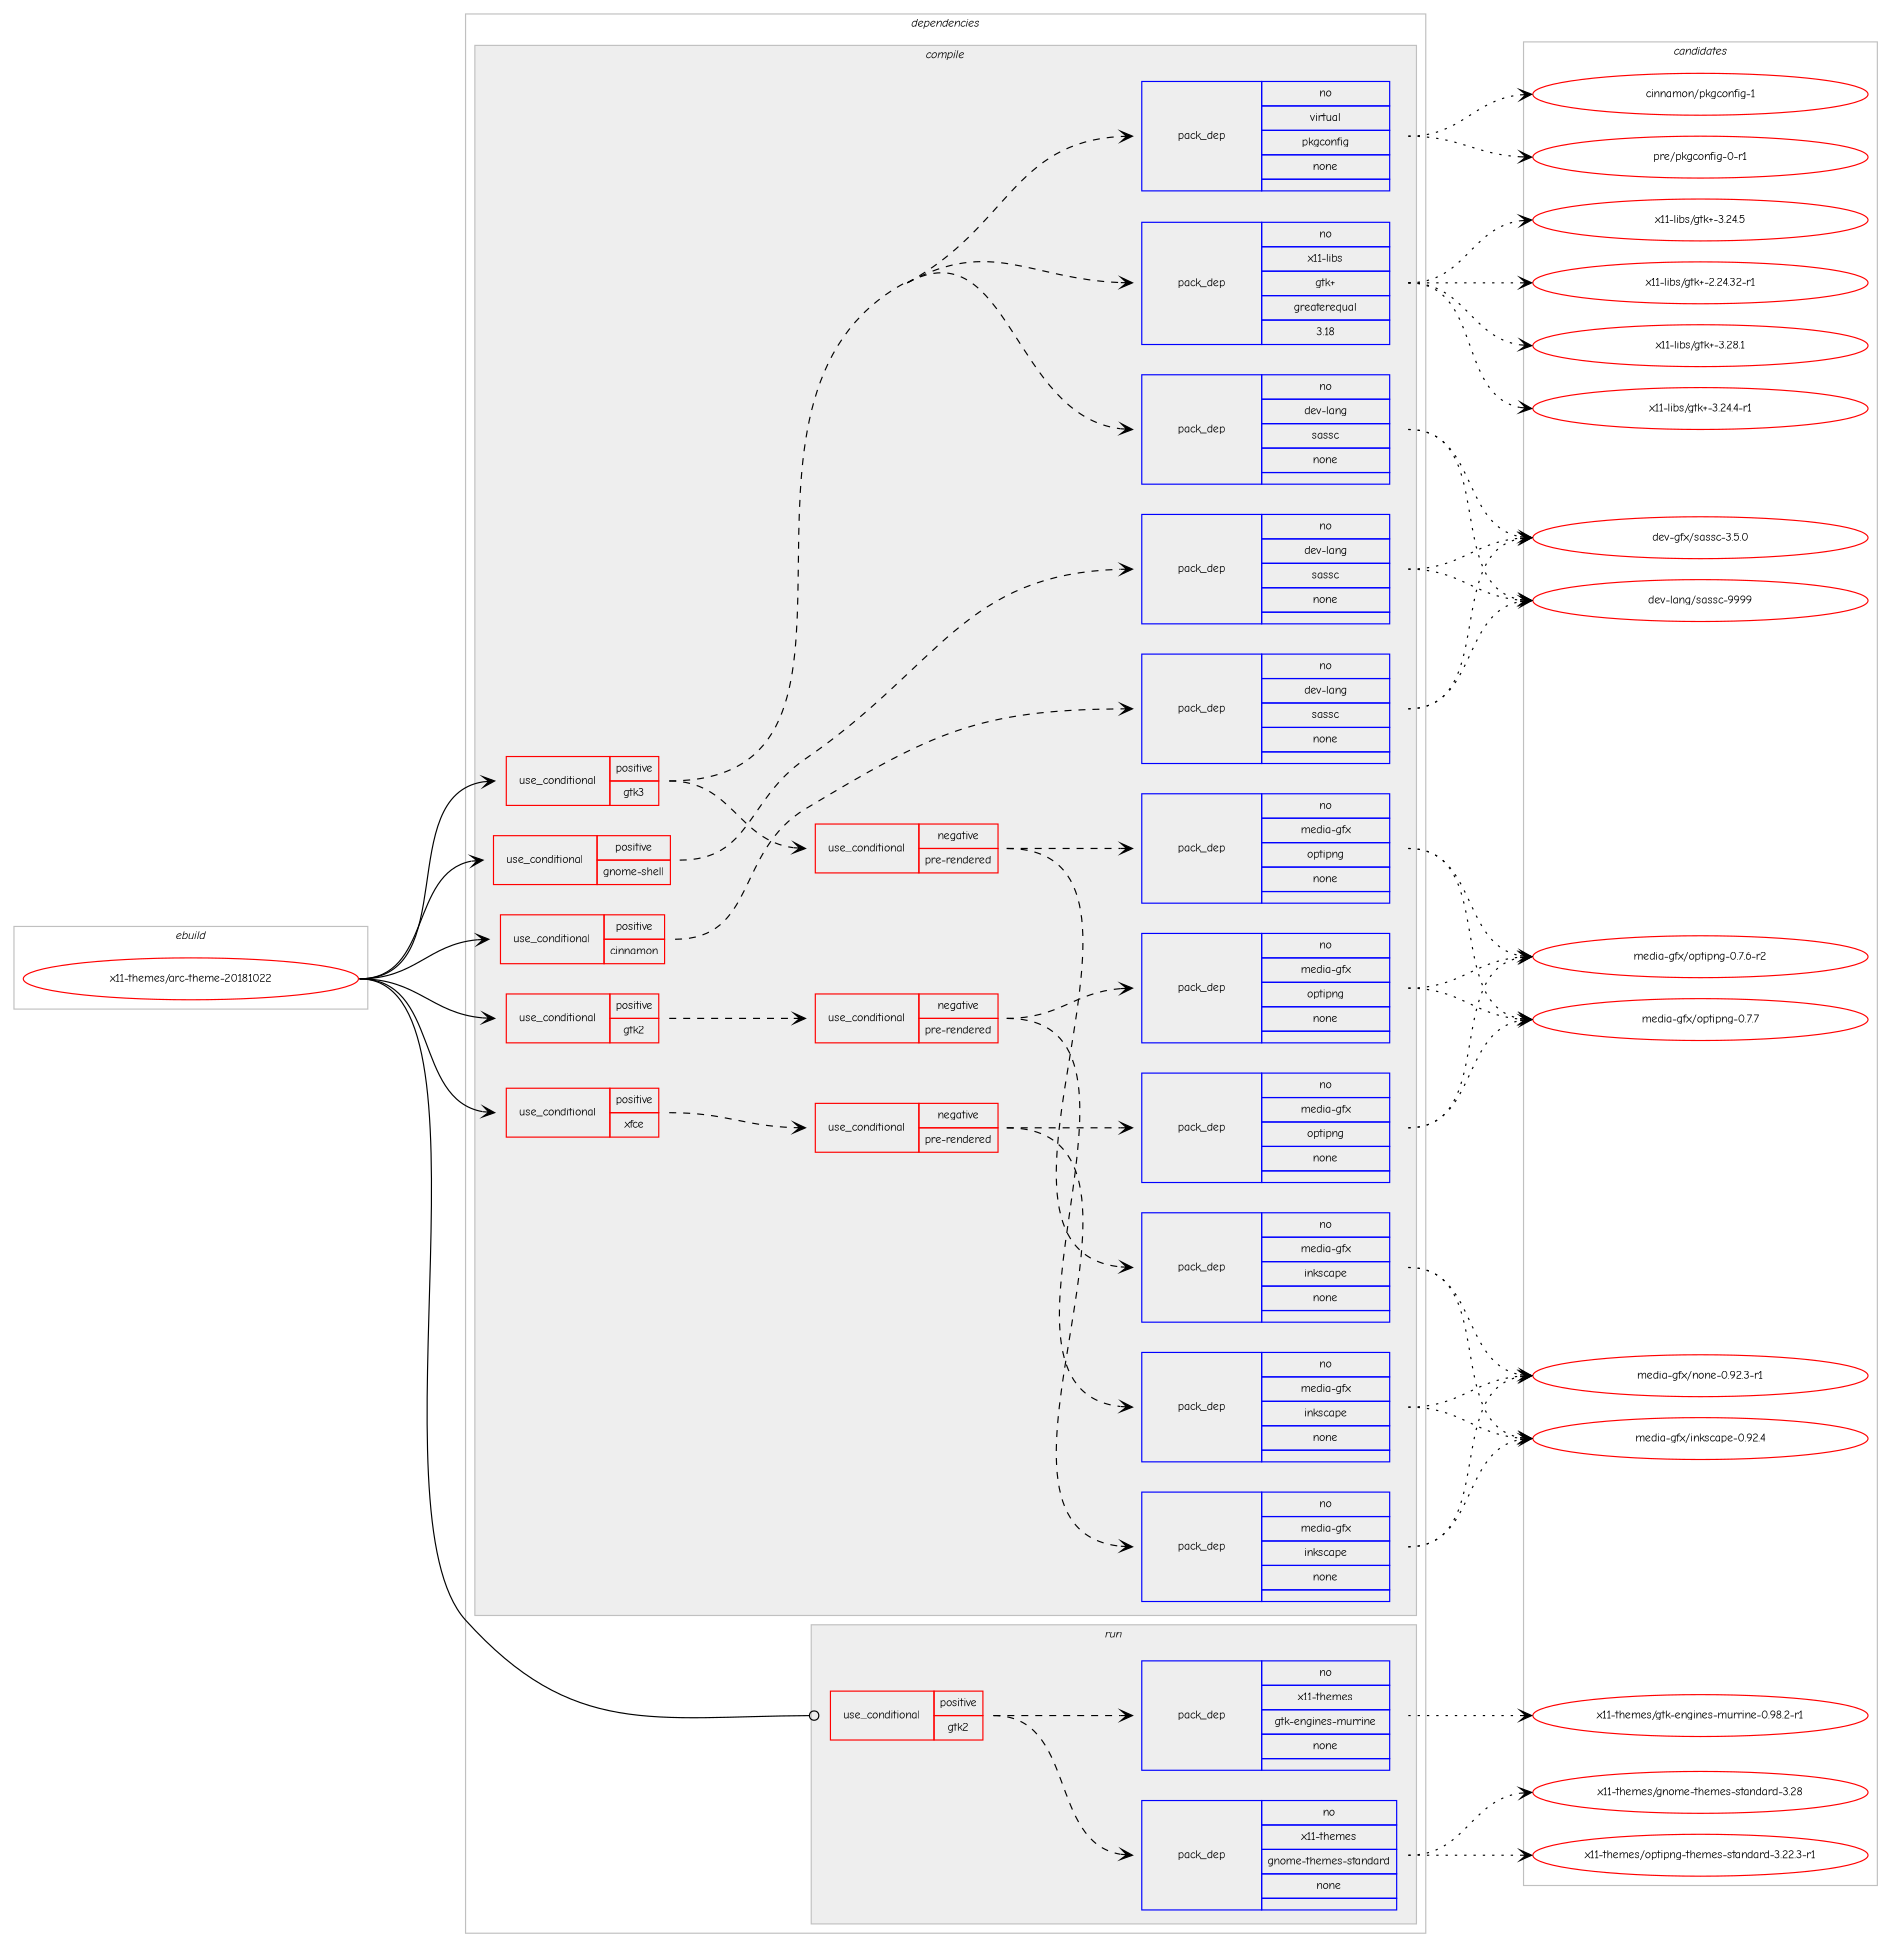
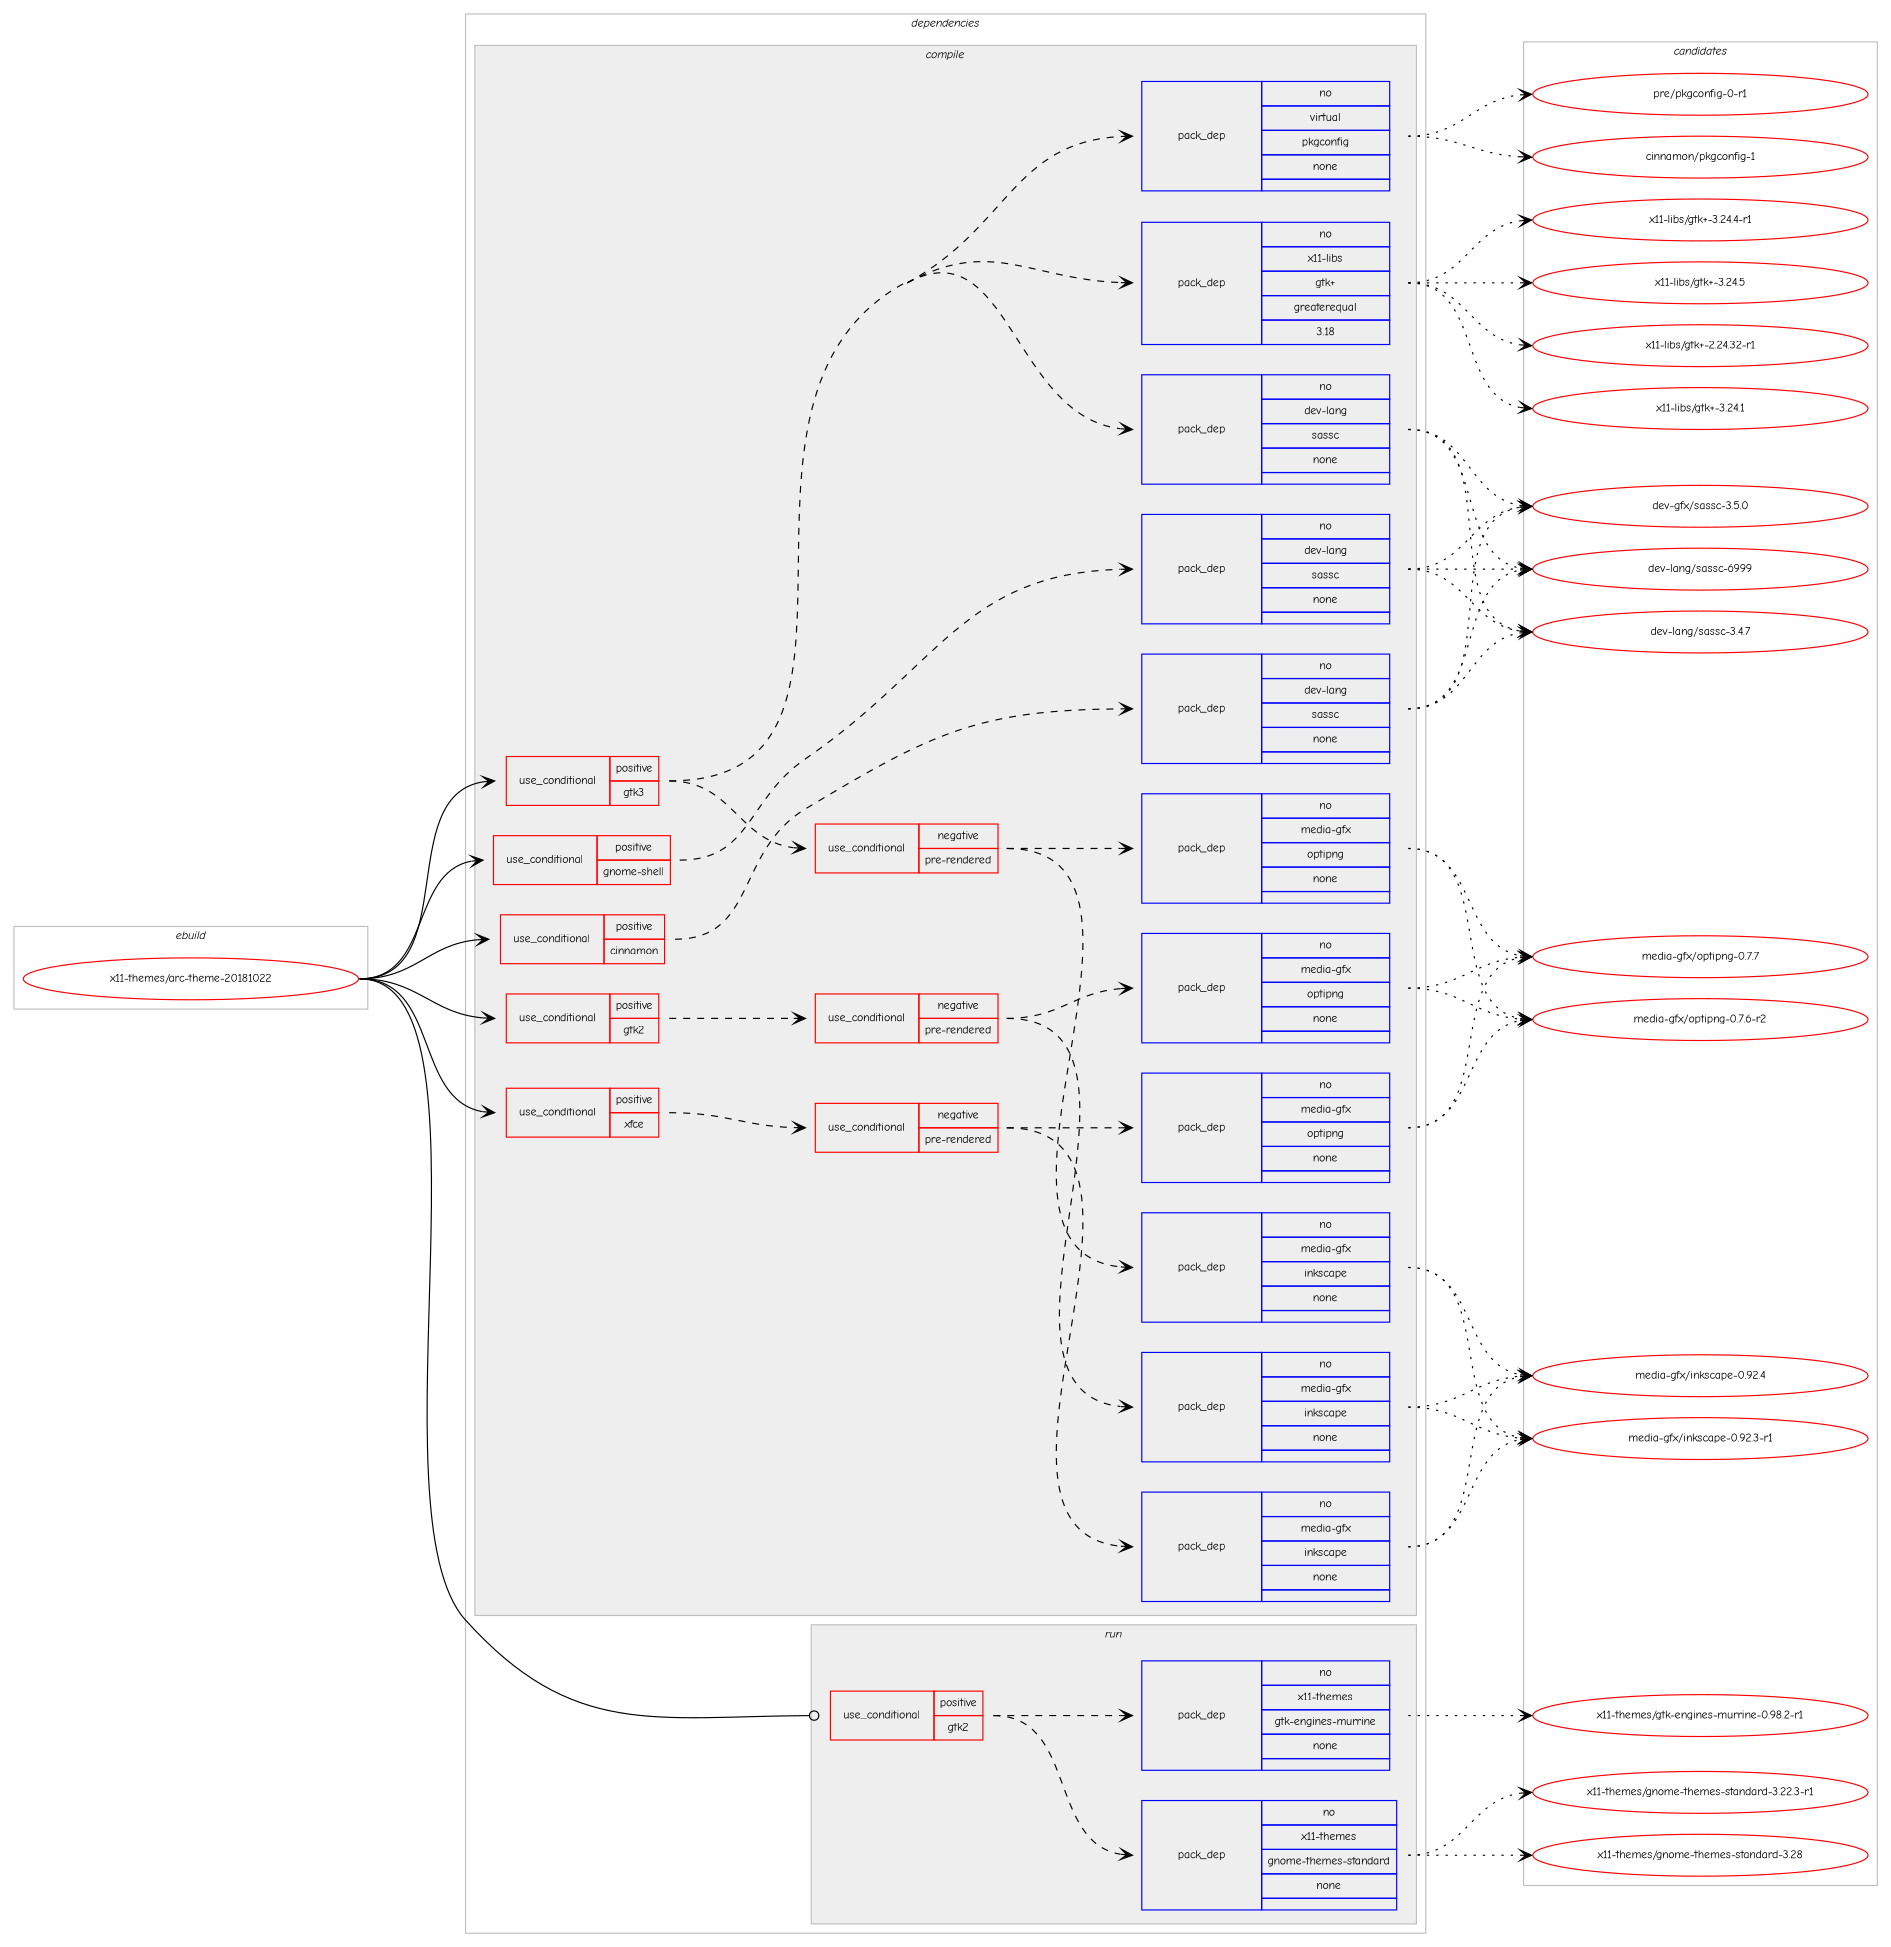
(1700, 346) -> (1700, 409)
(1700, 601) -> (1700, 569)
none -> (1700, 632)
(1700, 1376) -> (1700, 1439)
(1700, 1855) -> (1700, 1792)
